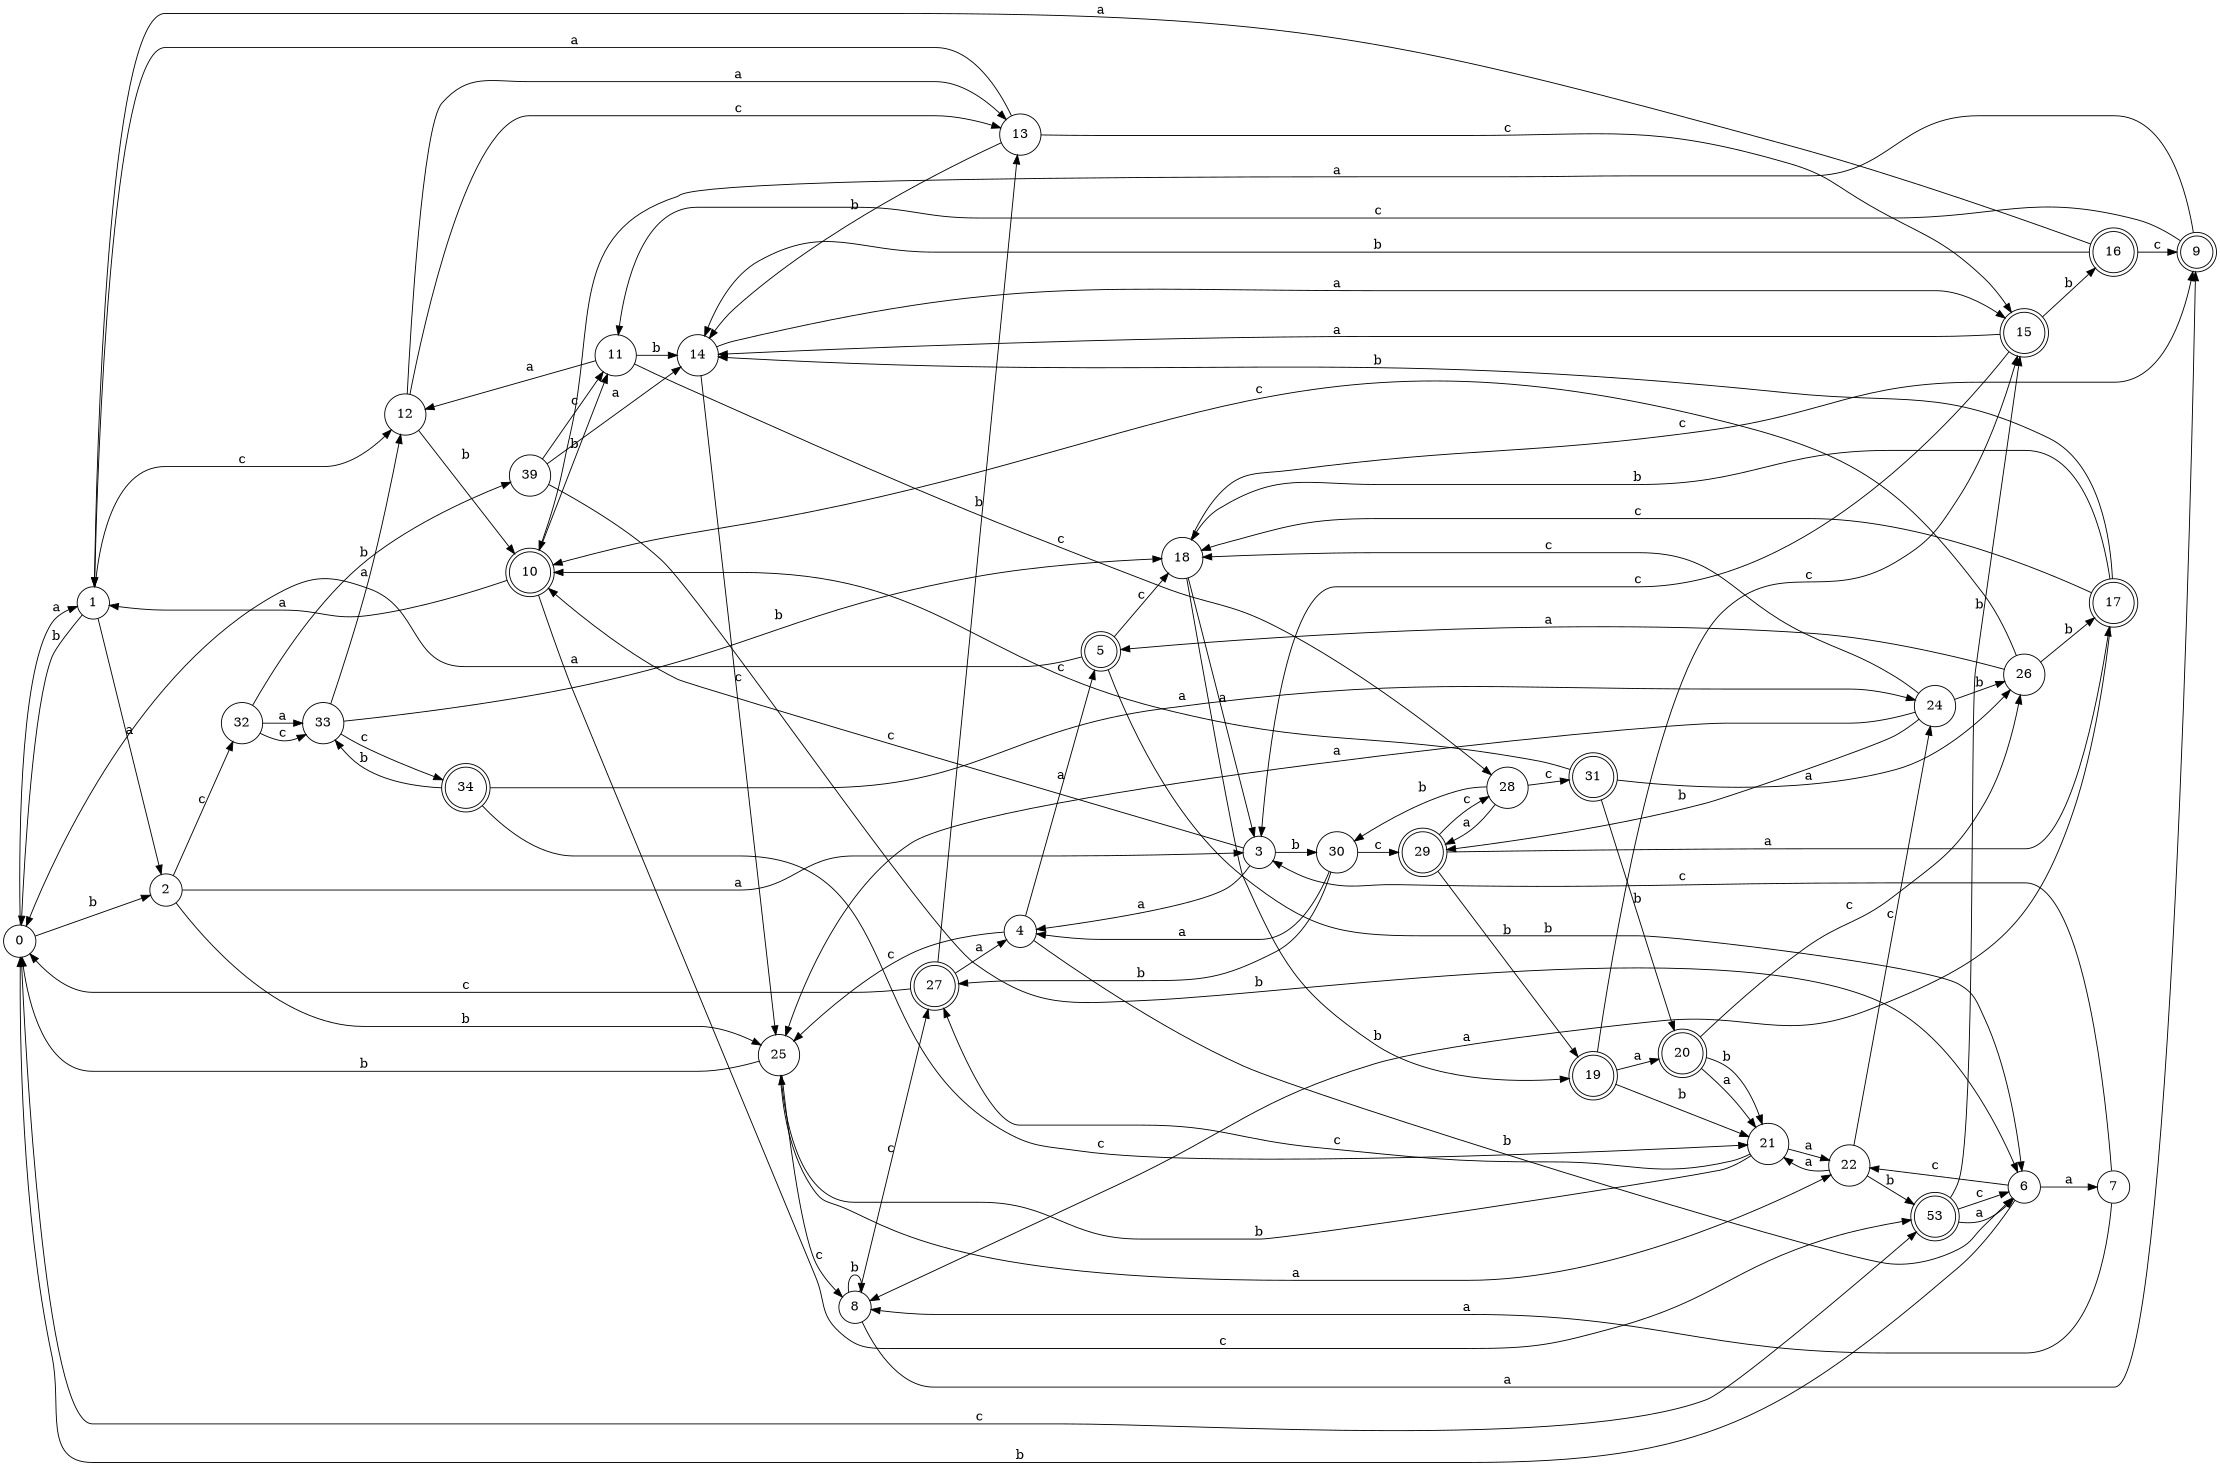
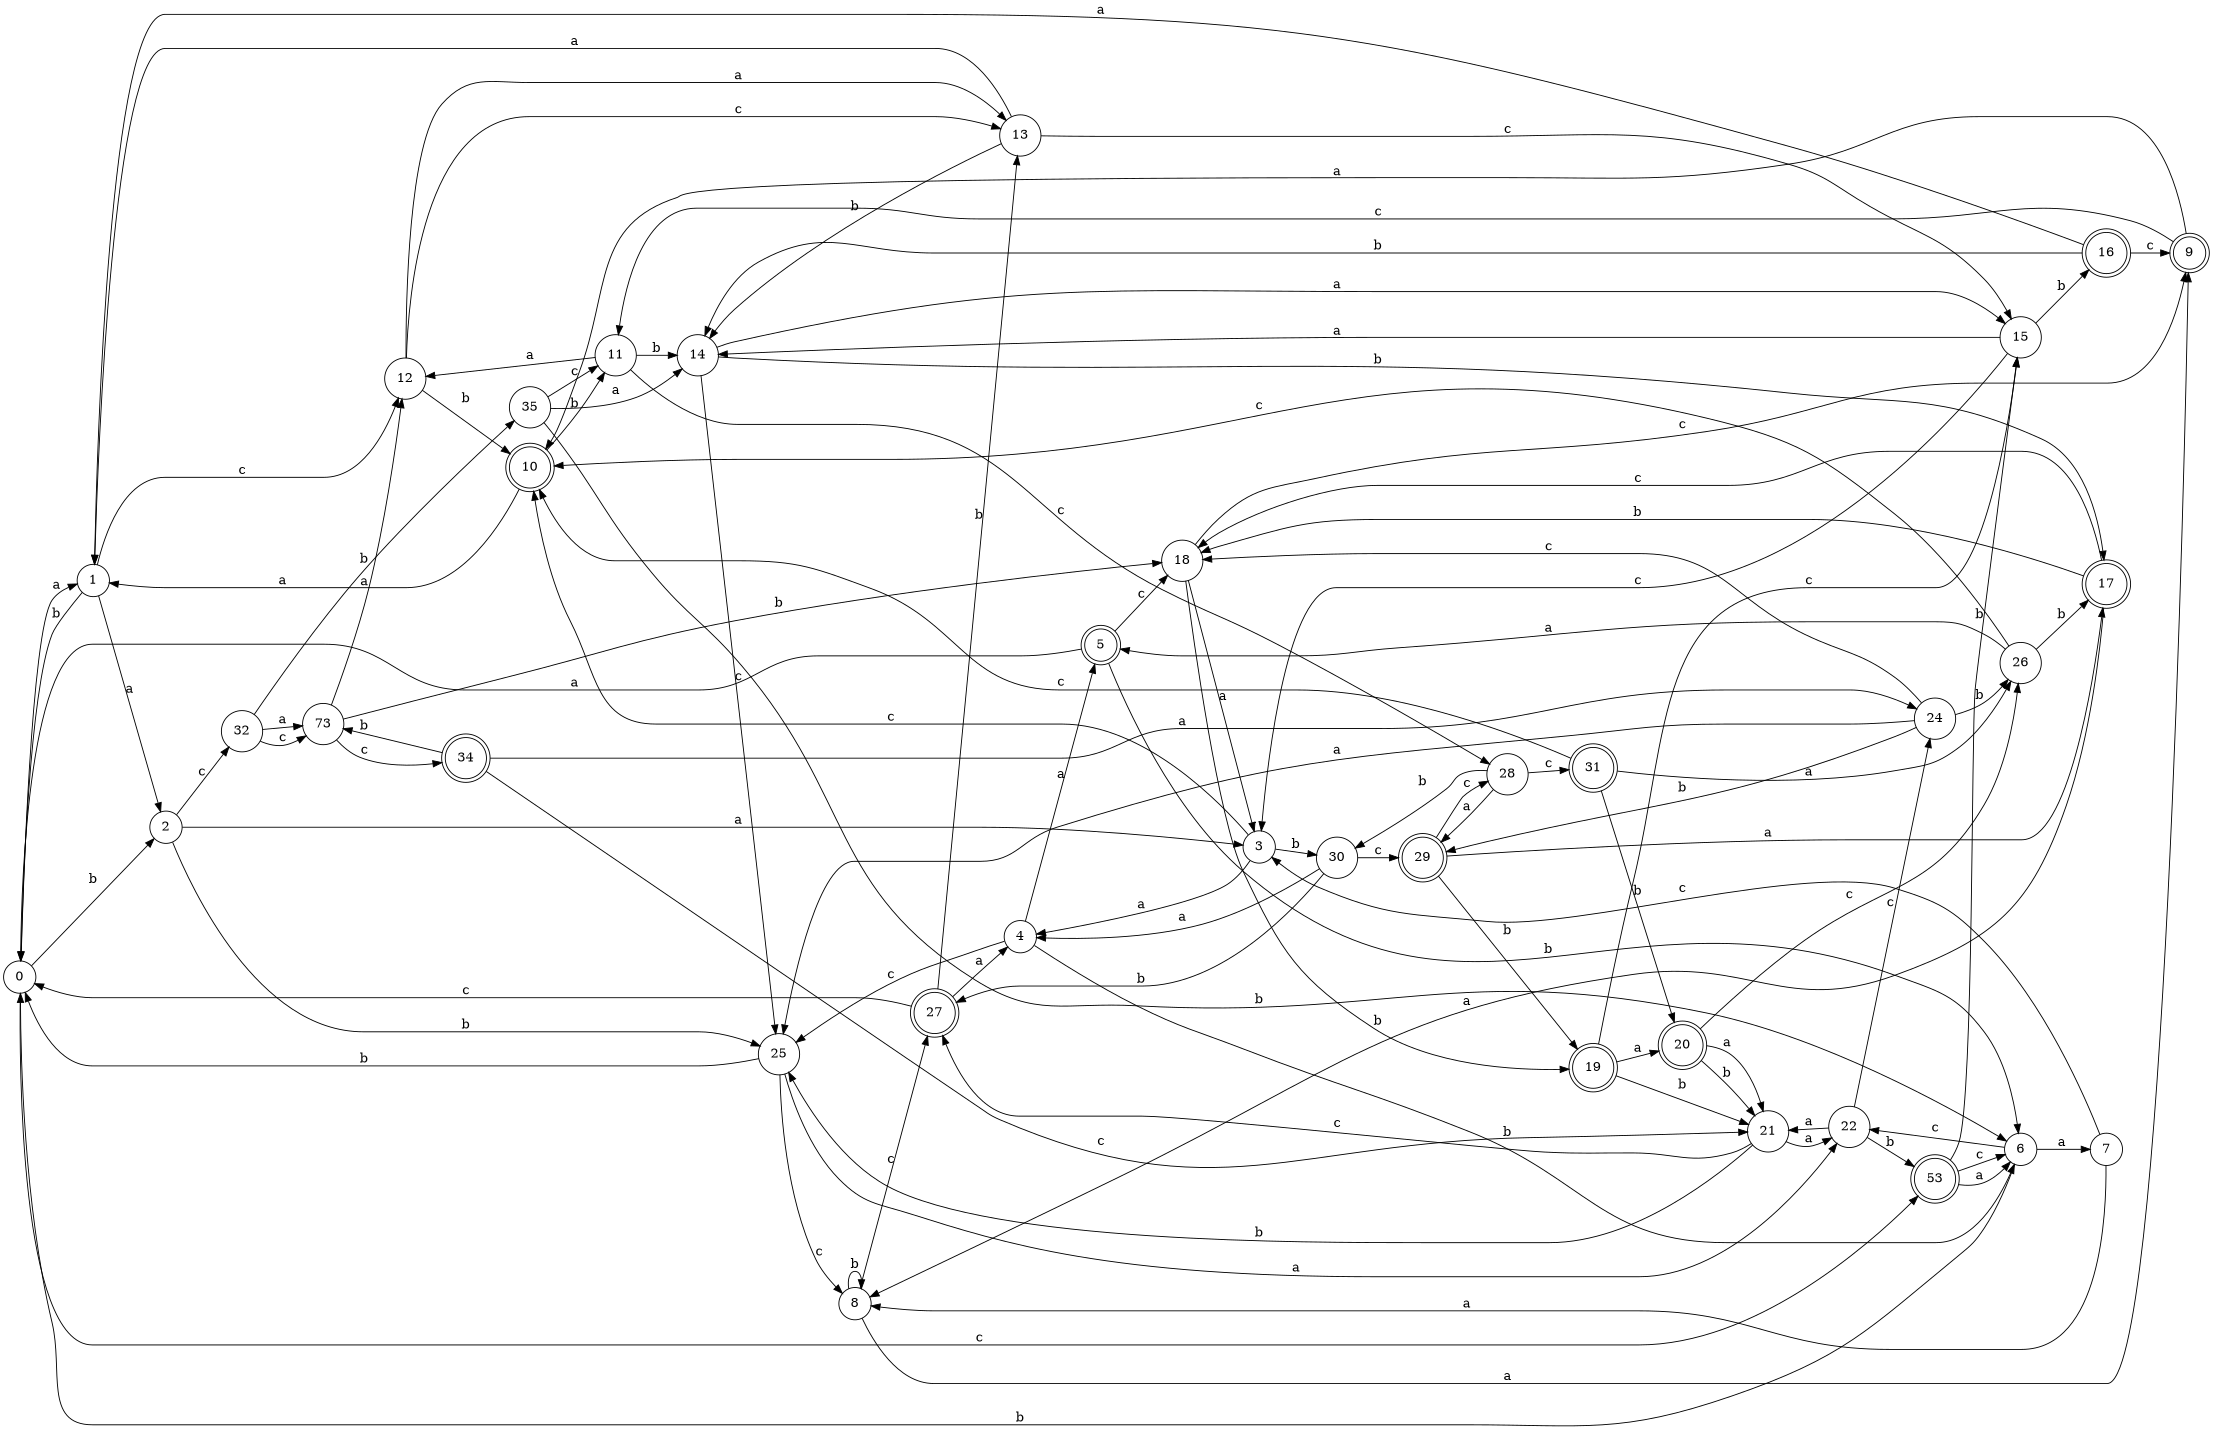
(2024, 333) -> (2021, 337)
(1472, 370) -> (1450, 369)
(530, 476) -> (530, 407)
(323, 723) -> (323, 724)
(981, 1349) -> none
